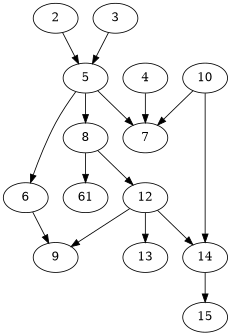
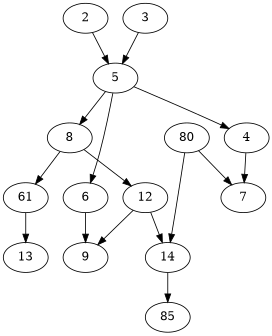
(205, 78) -> (187, 138)
(112, 105) -> (178, 106)
(145, 223) -> (26, 223)
(205, 317) -> (168, 317)
